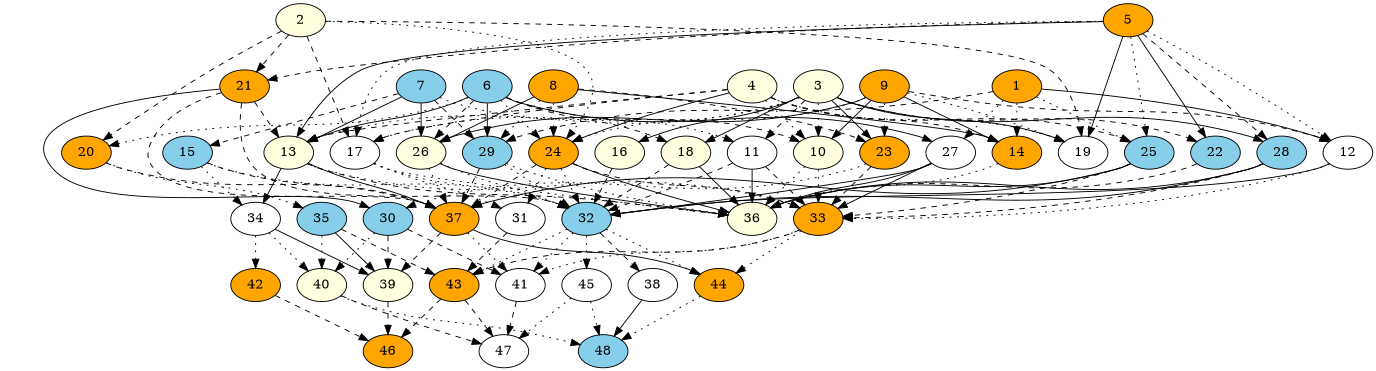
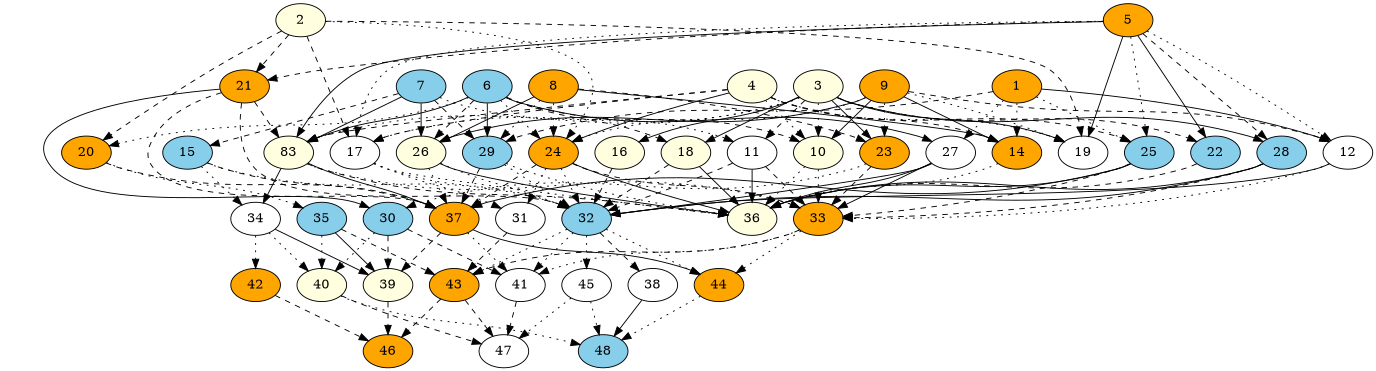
(289, 153) -> (289, 153)
